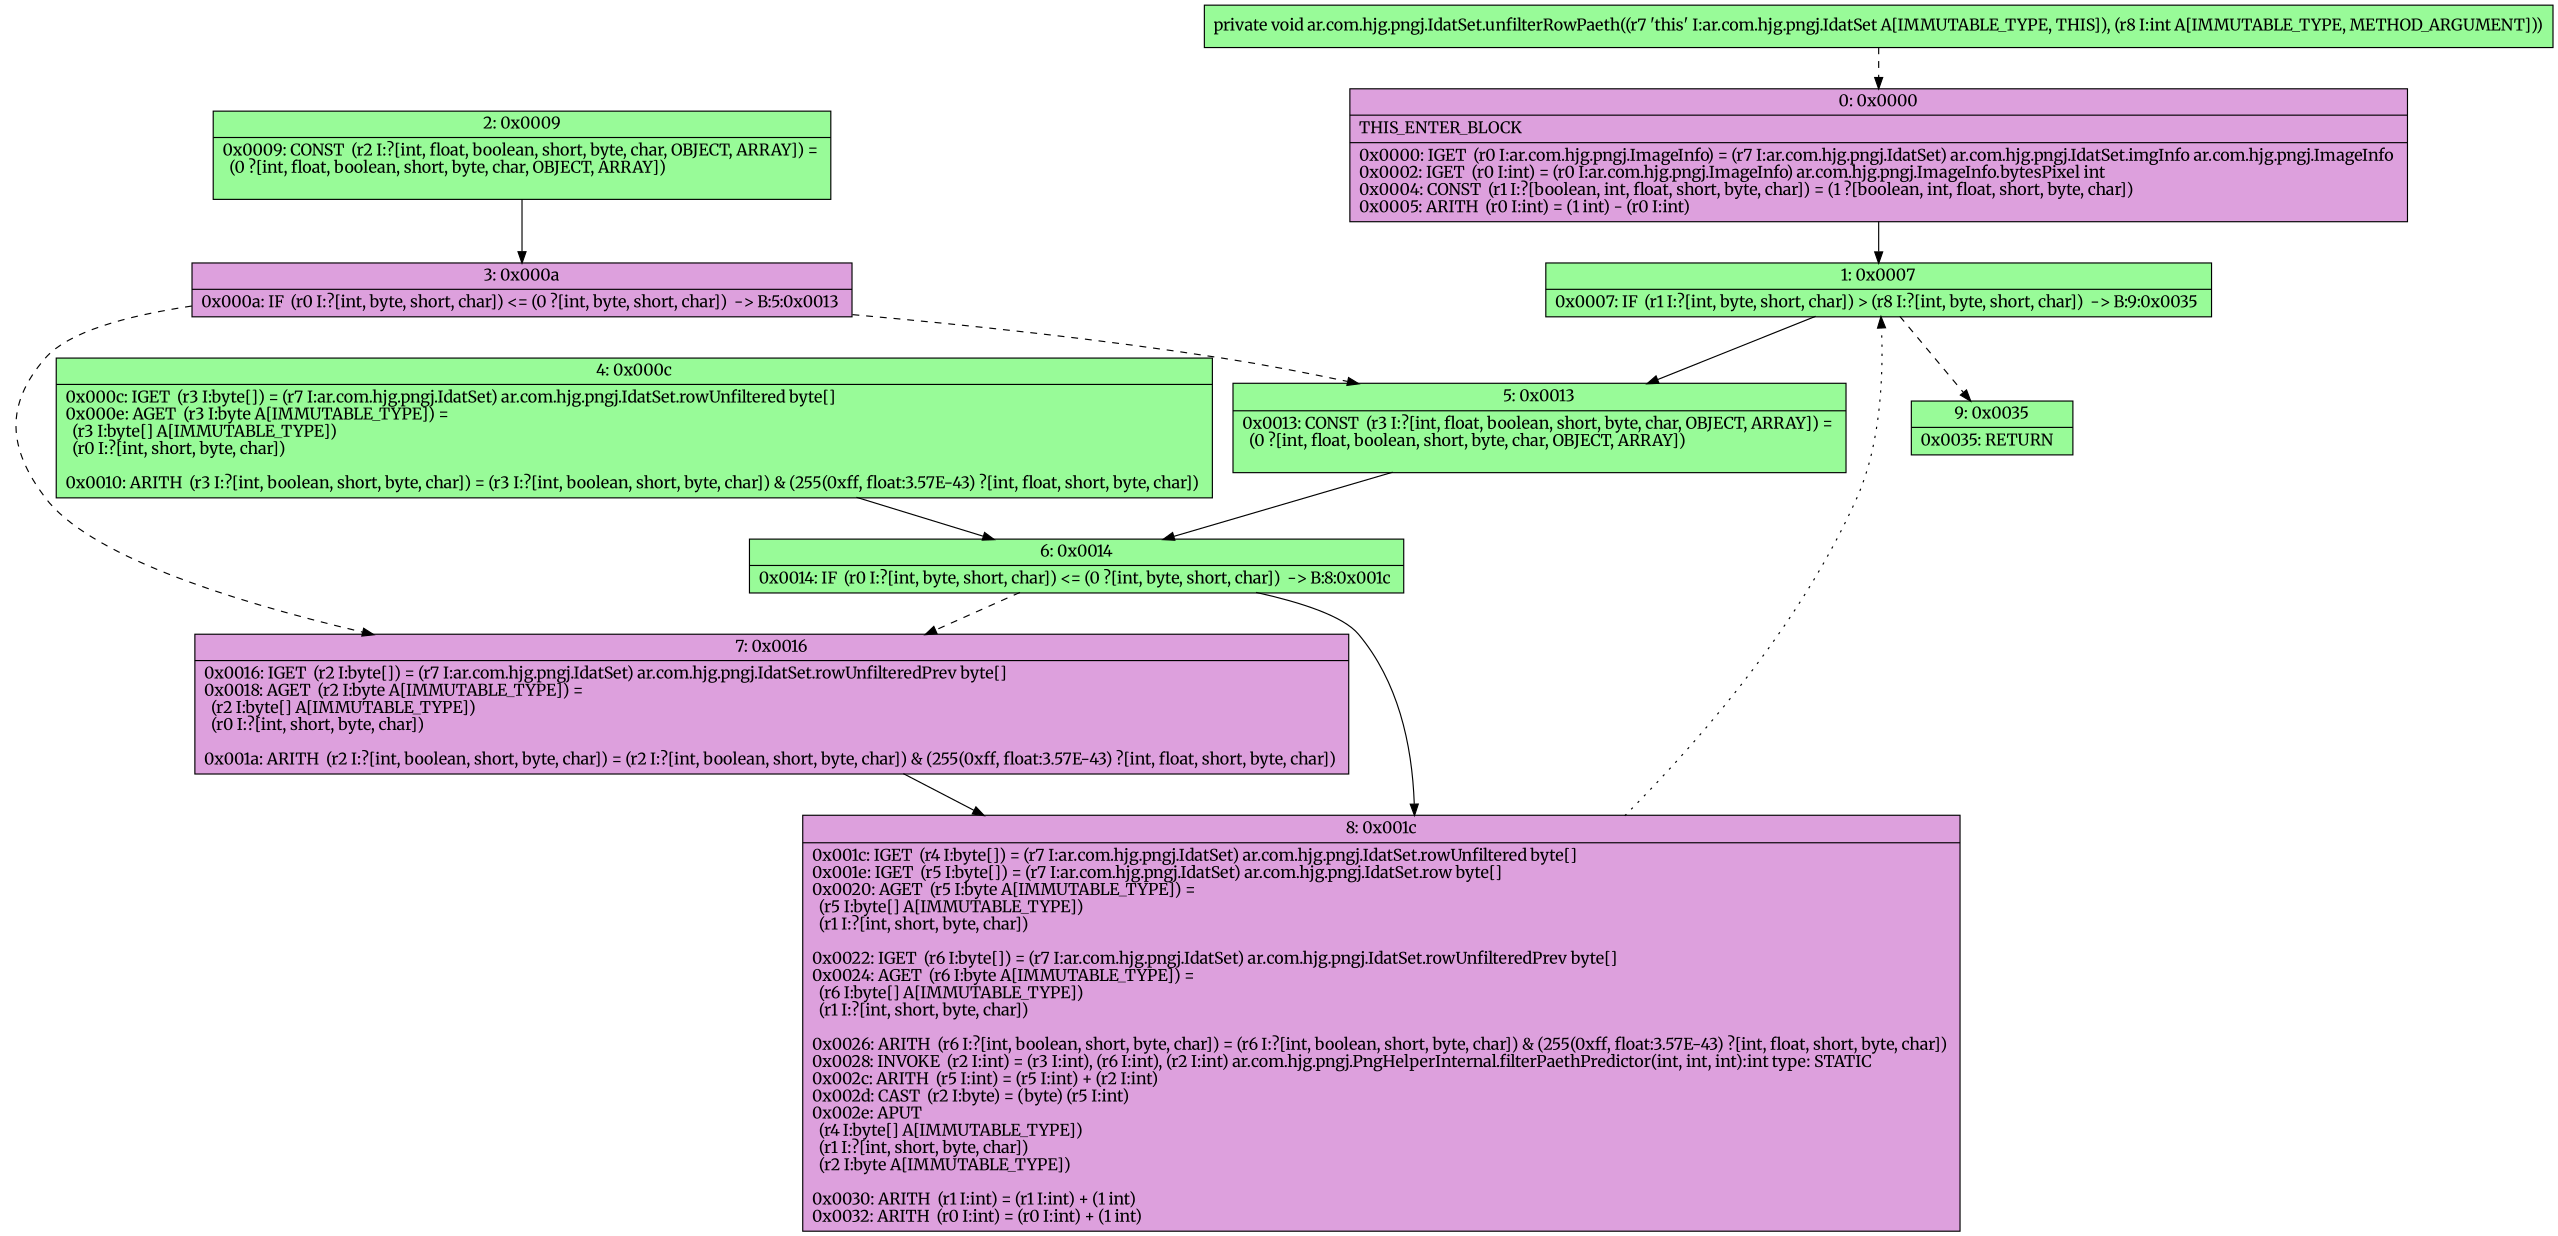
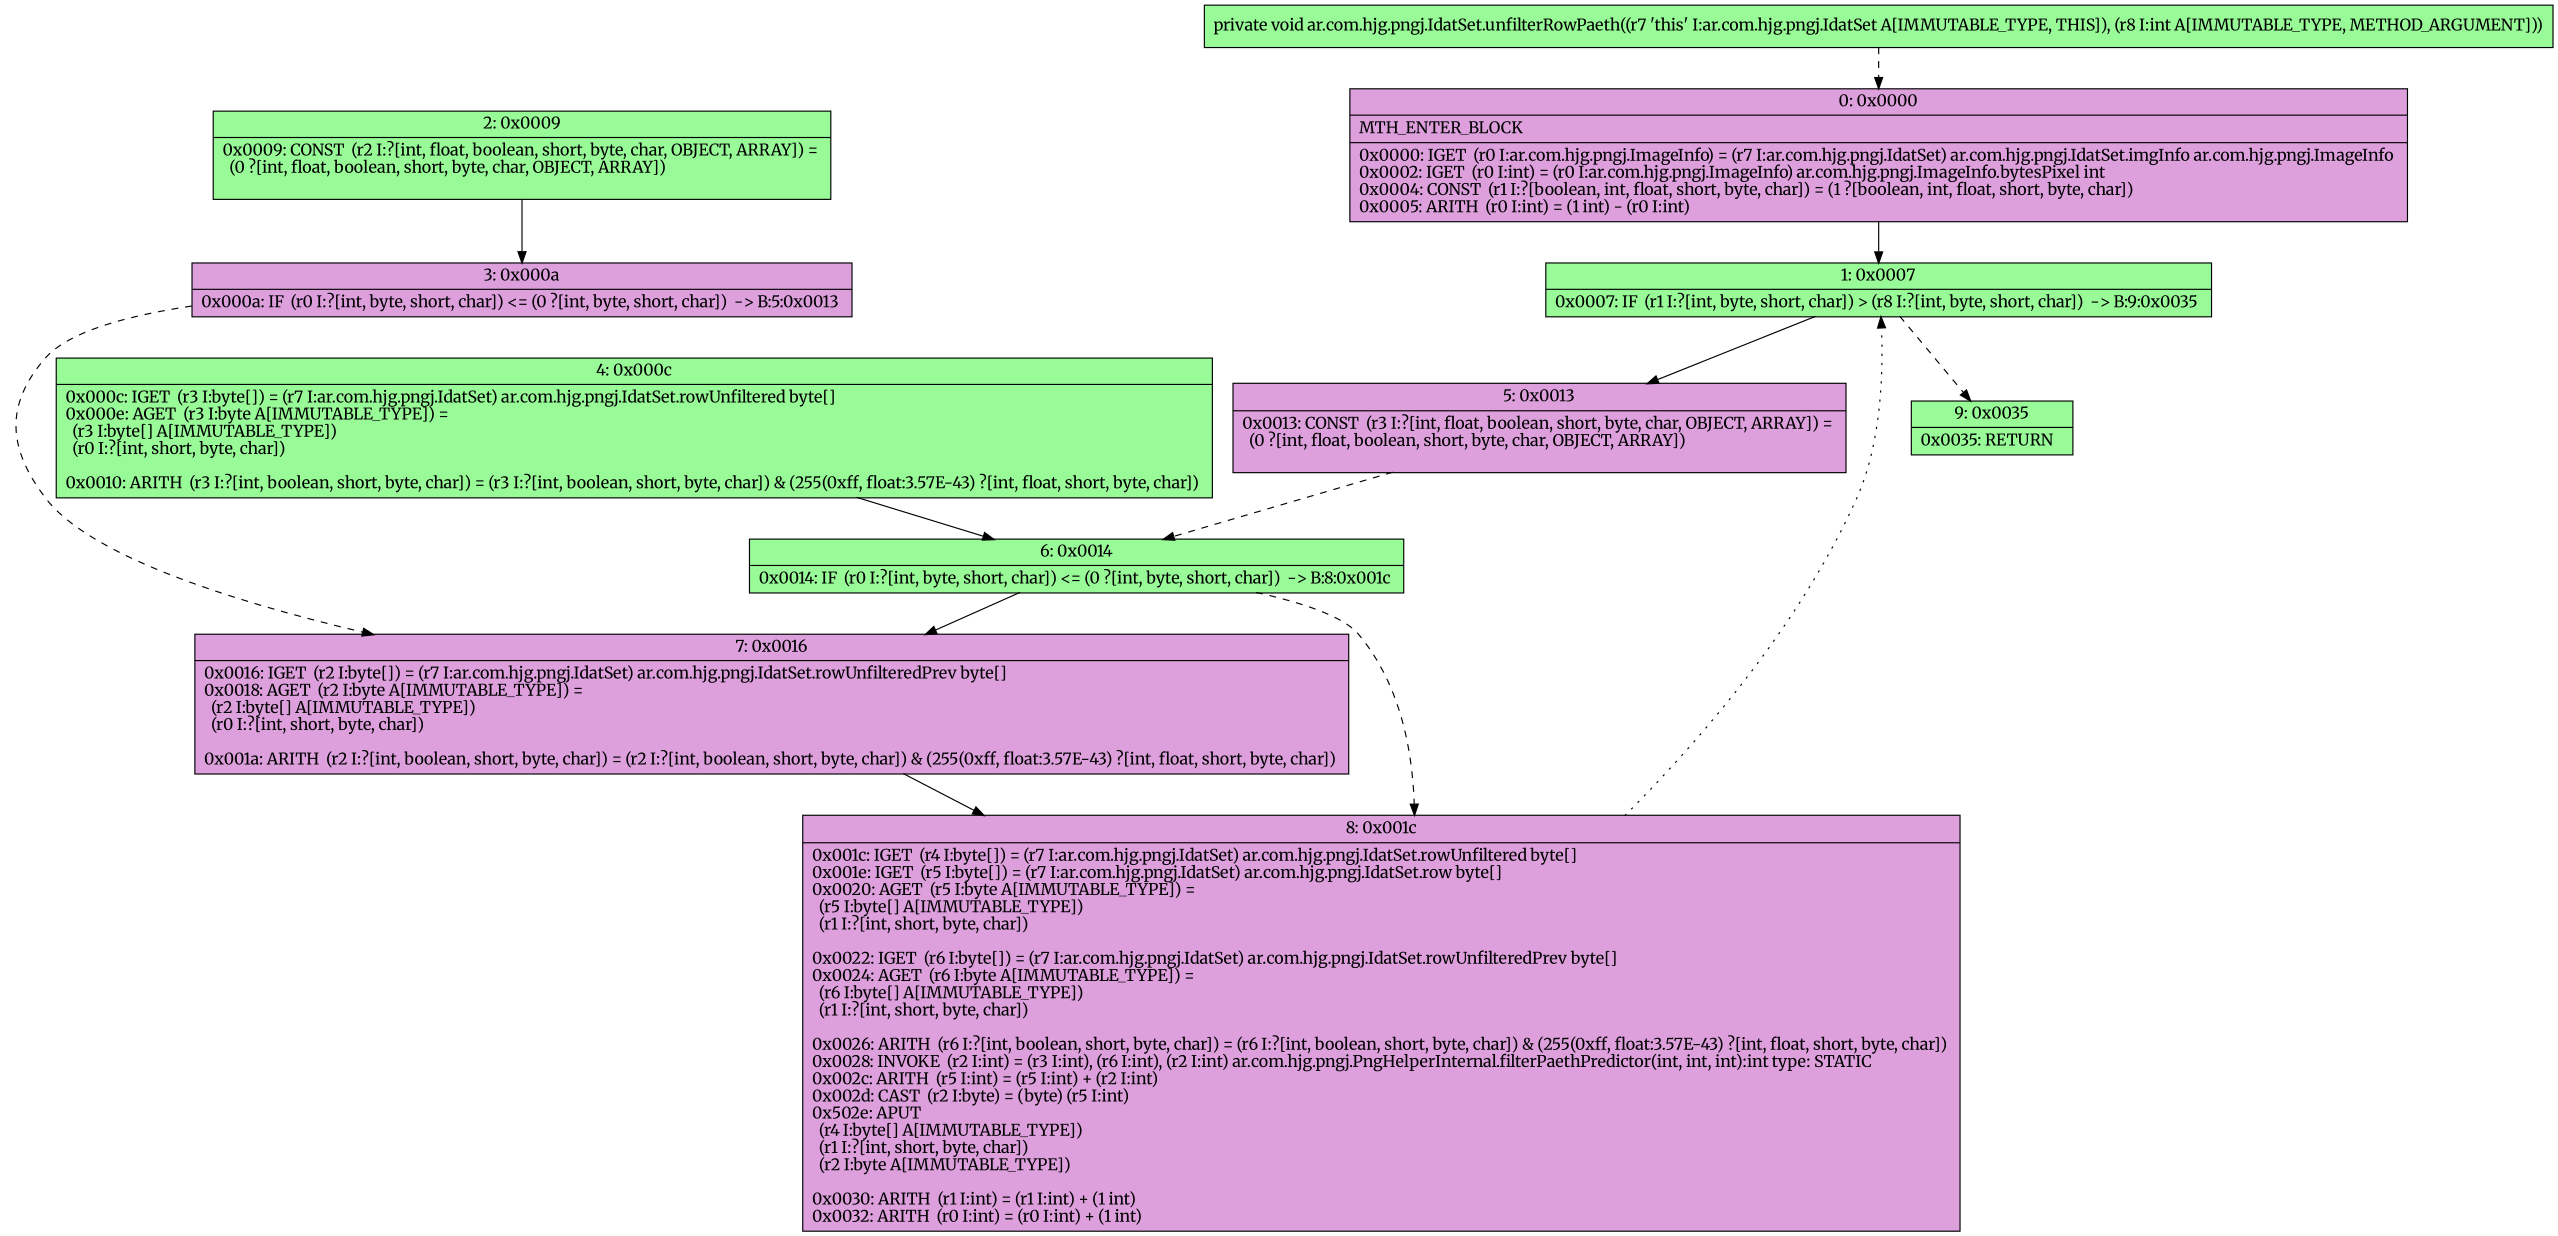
(1440, 128) -> (1441, 128)
(1101, 341) -> none
(1540, 428) -> (1540, 428)
(1283, 504) -> (1283, 504)
(978, 611) -> (978, 611)
(1378, 663) -> (1378, 663)
(871, 1114) -> (870, 1114)
